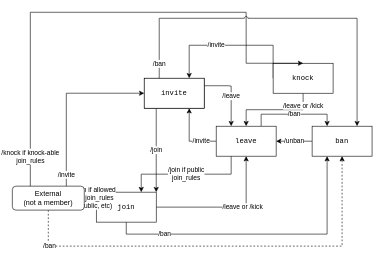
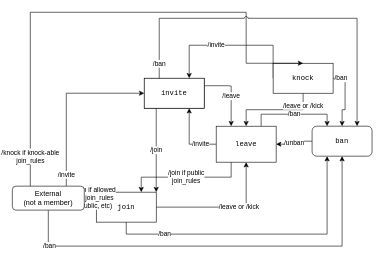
none -> (340, 78)
(246, 141) -> (246, 144)
(342, 141) -> (342, 141)
(241, 246) -> (241, 246)
